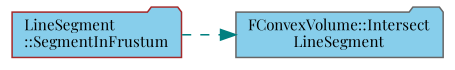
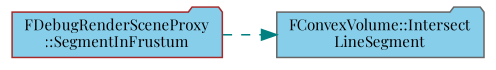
(97, 35) -> (117, 35)
